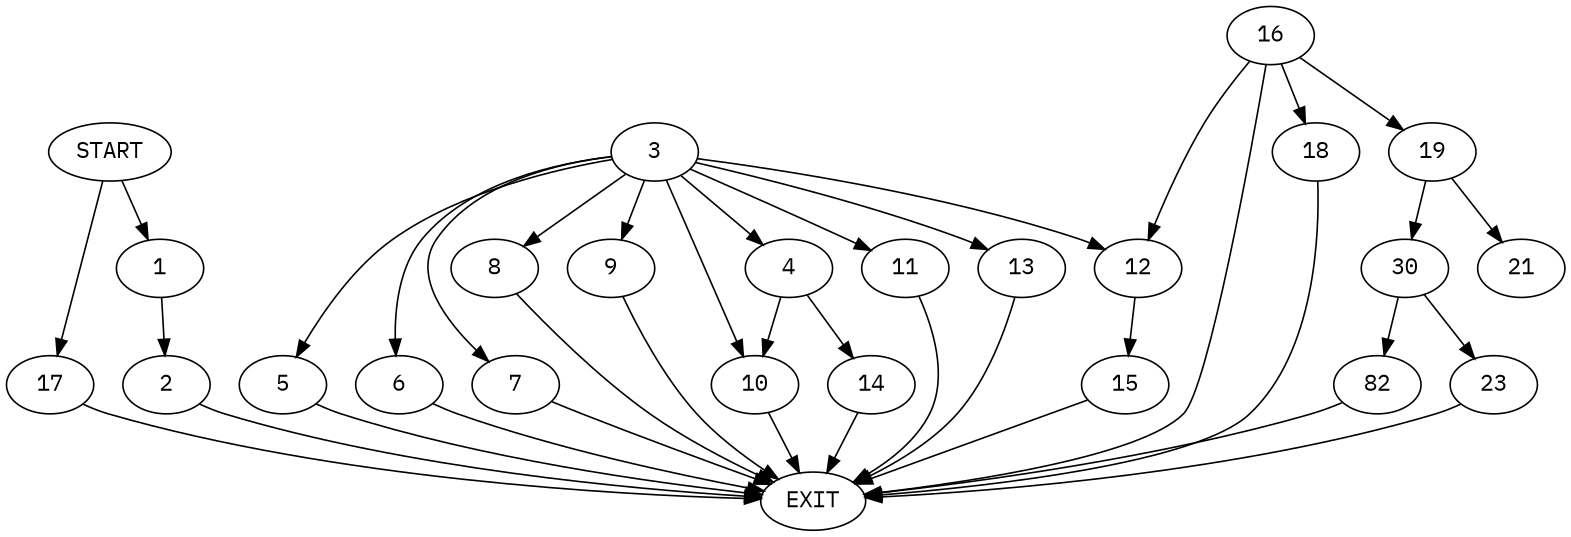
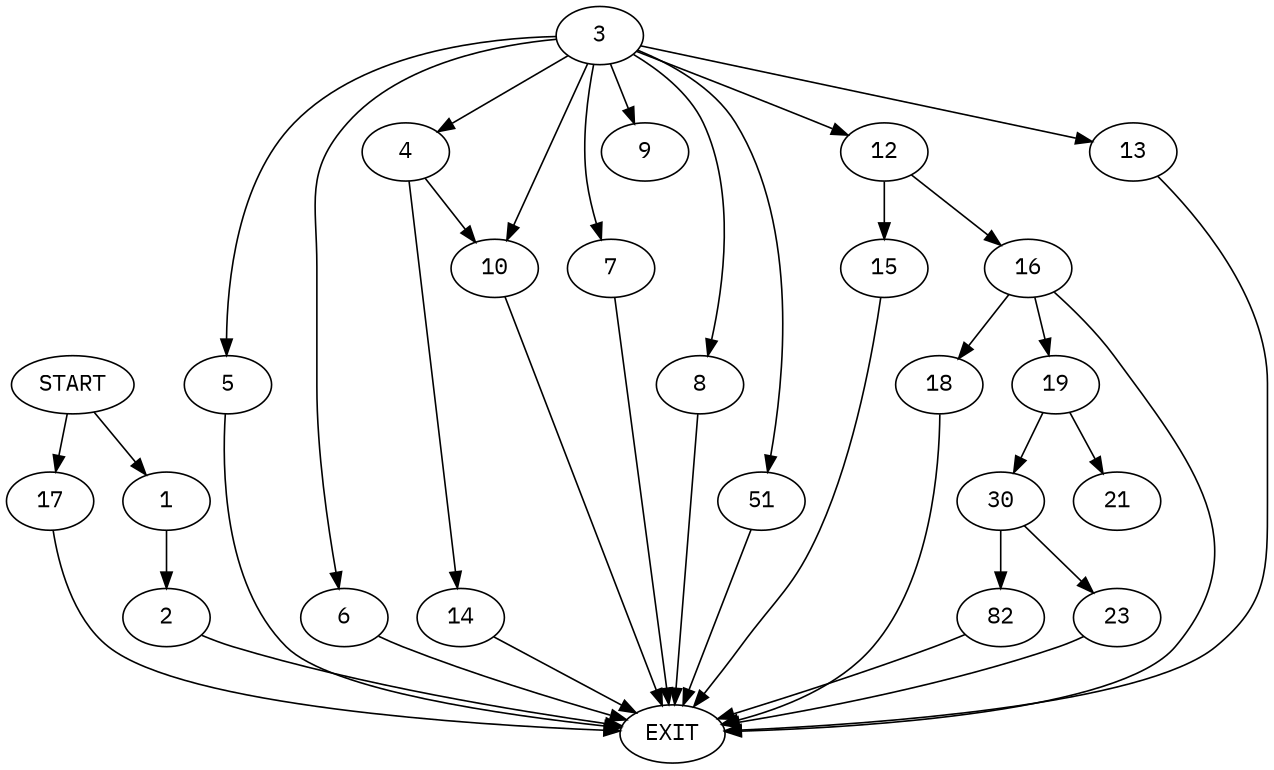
(1195, 139) -> (950, 205)
(905, 268) -> (761, 501)
(681, 394) -> none
